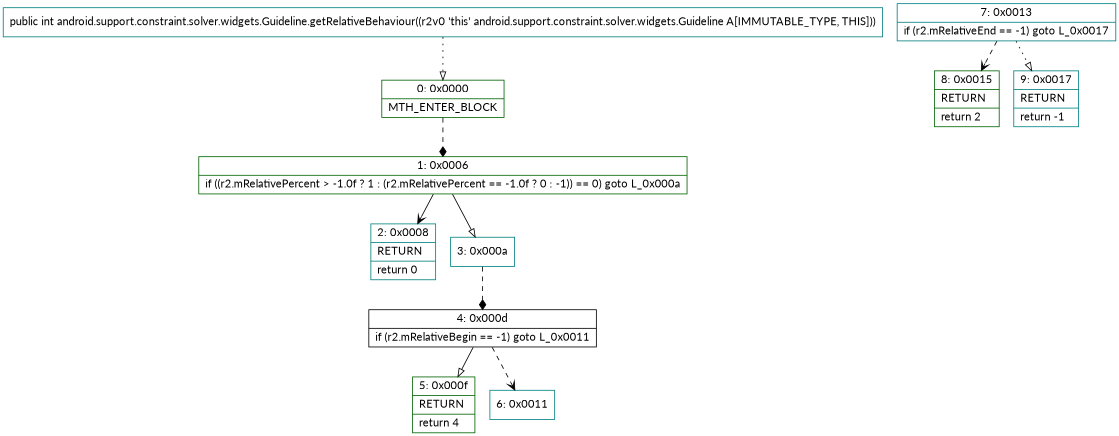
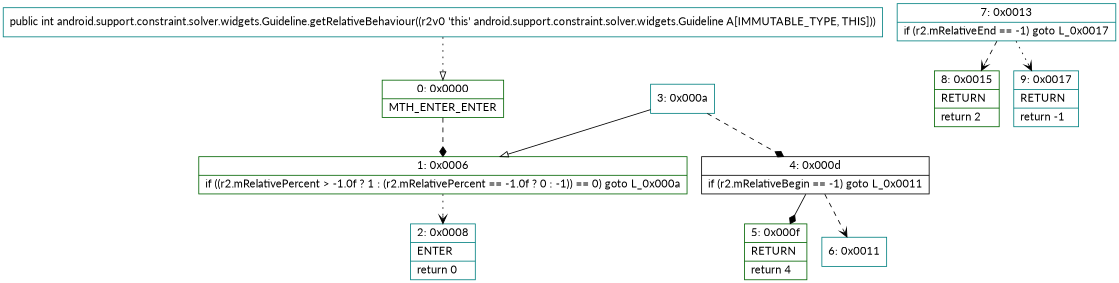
(1022, 52) -> (1022, 52)
(443, 108) -> (443, 108)
(427, 205) -> (443, 205)
(462, 212) -> (579, 132)
(400, 251) -> (435, 251)
(467, 358) -> (800, 205)
